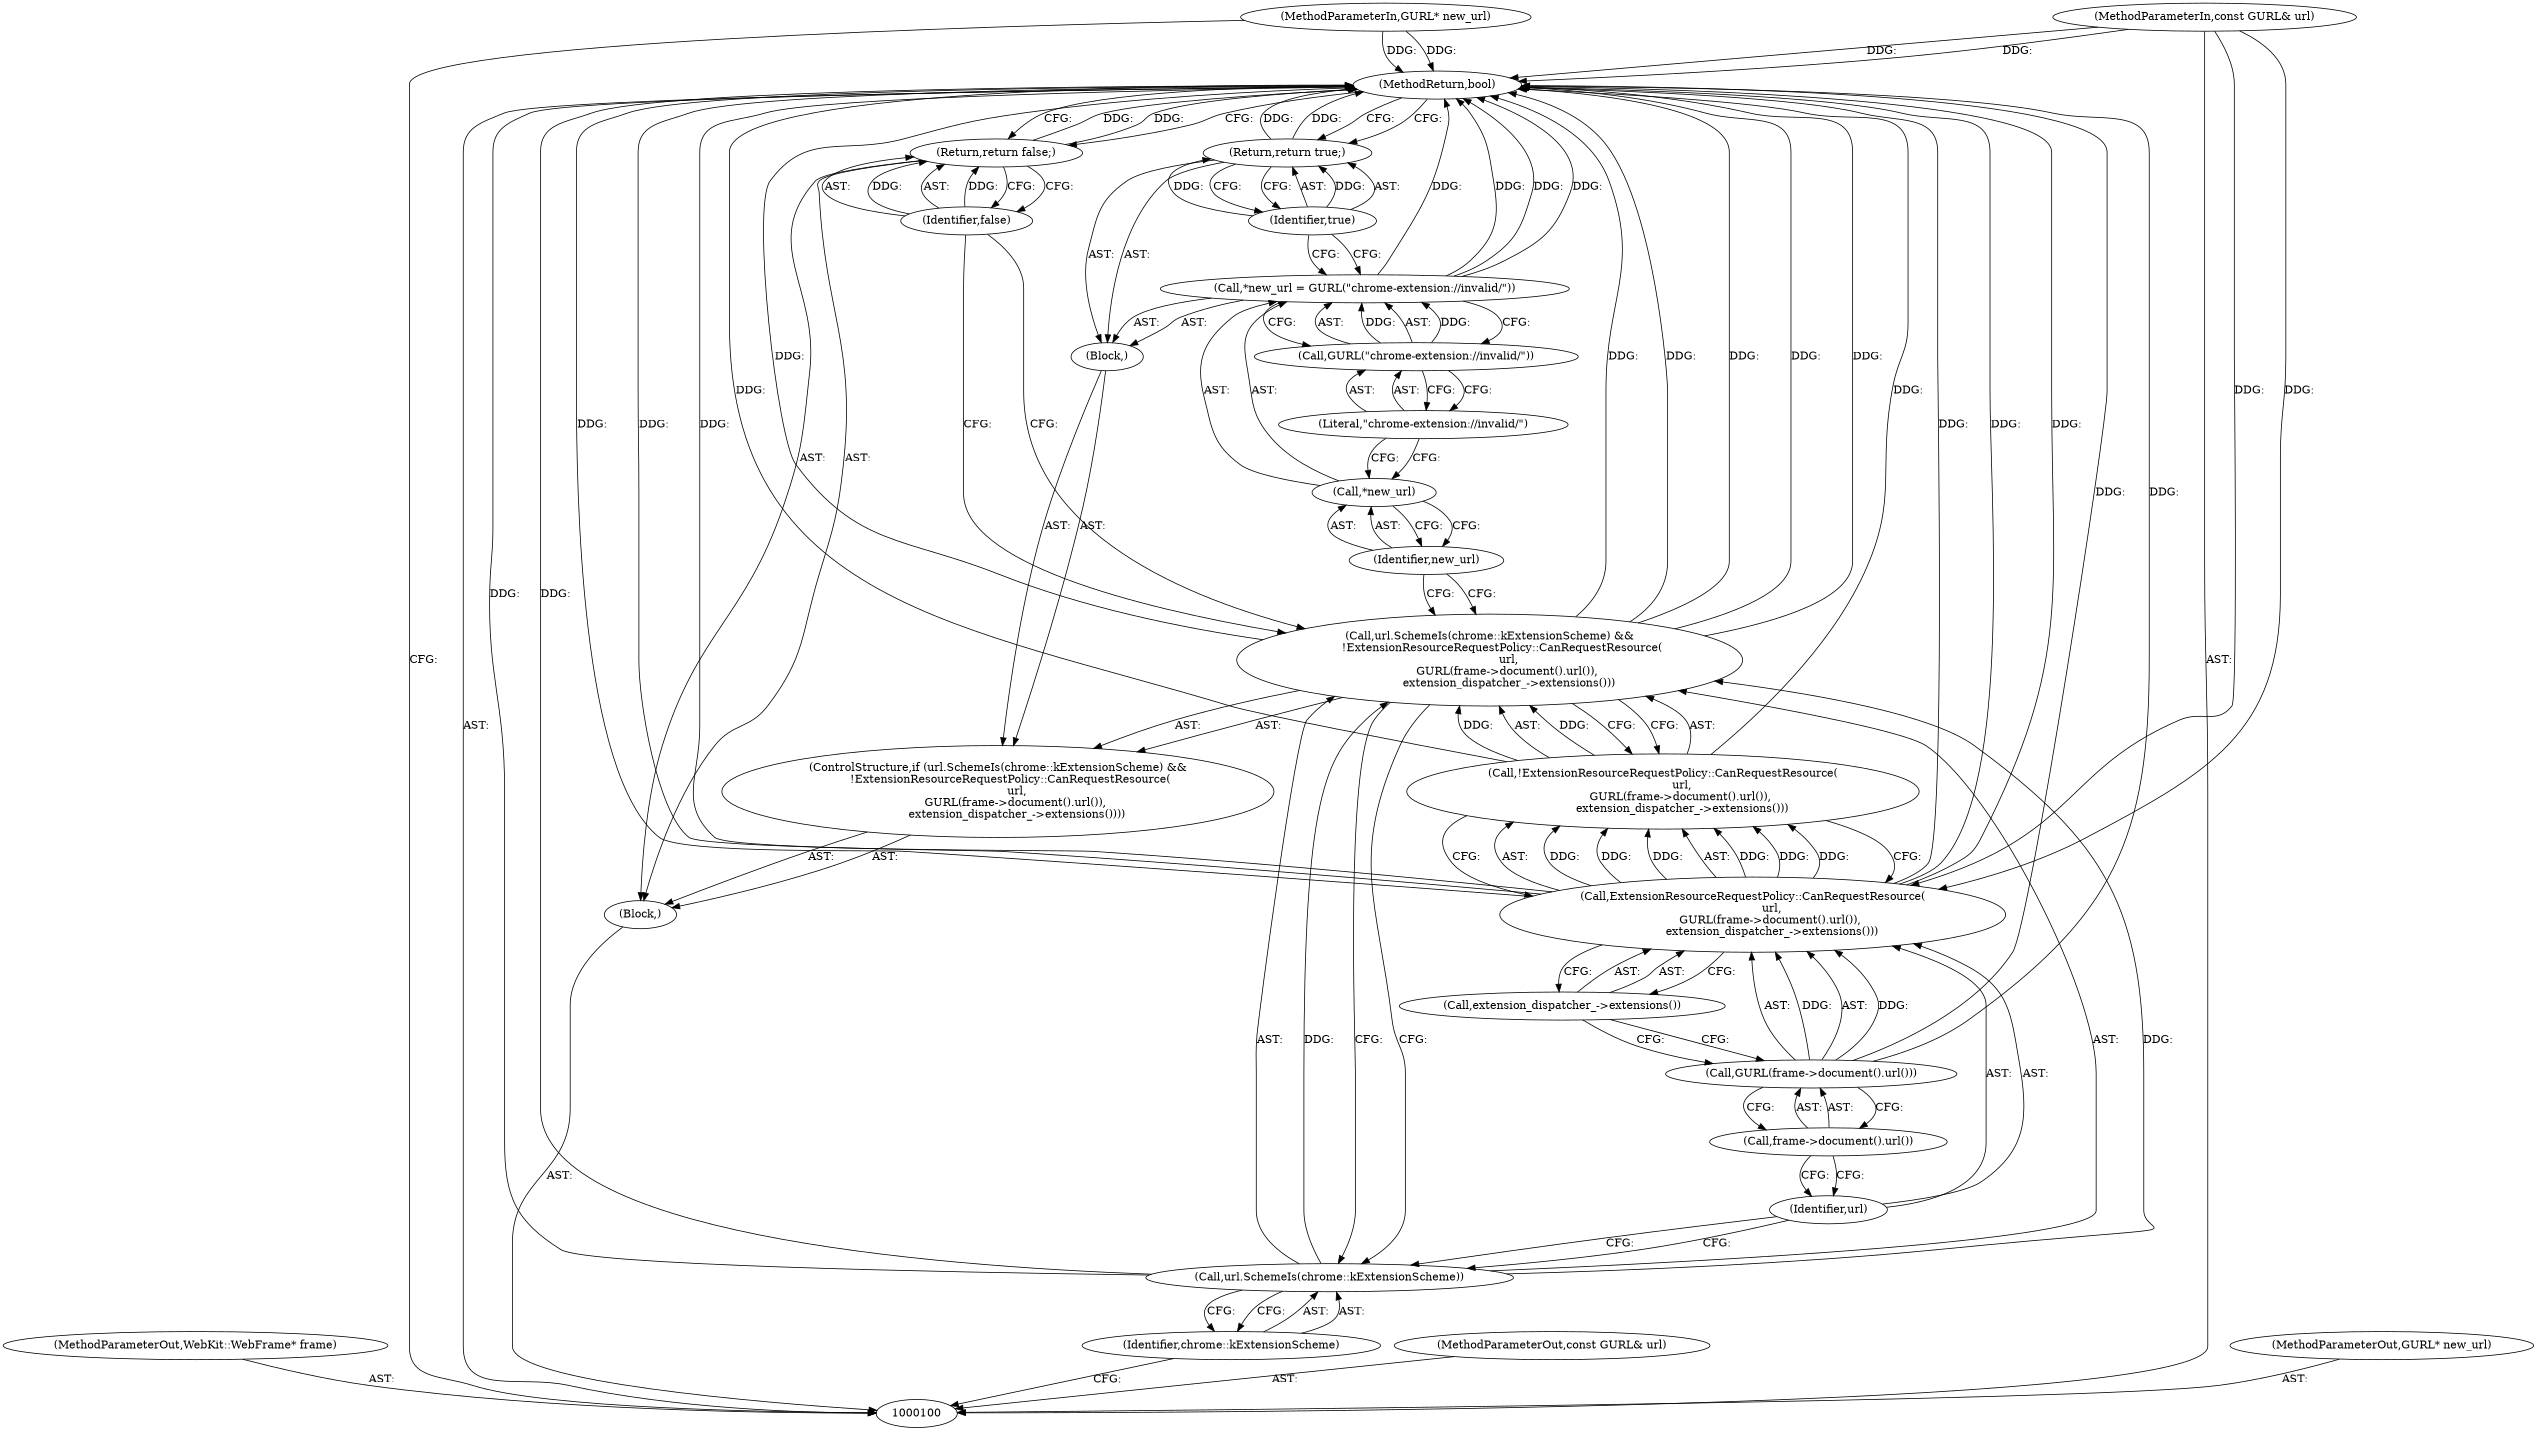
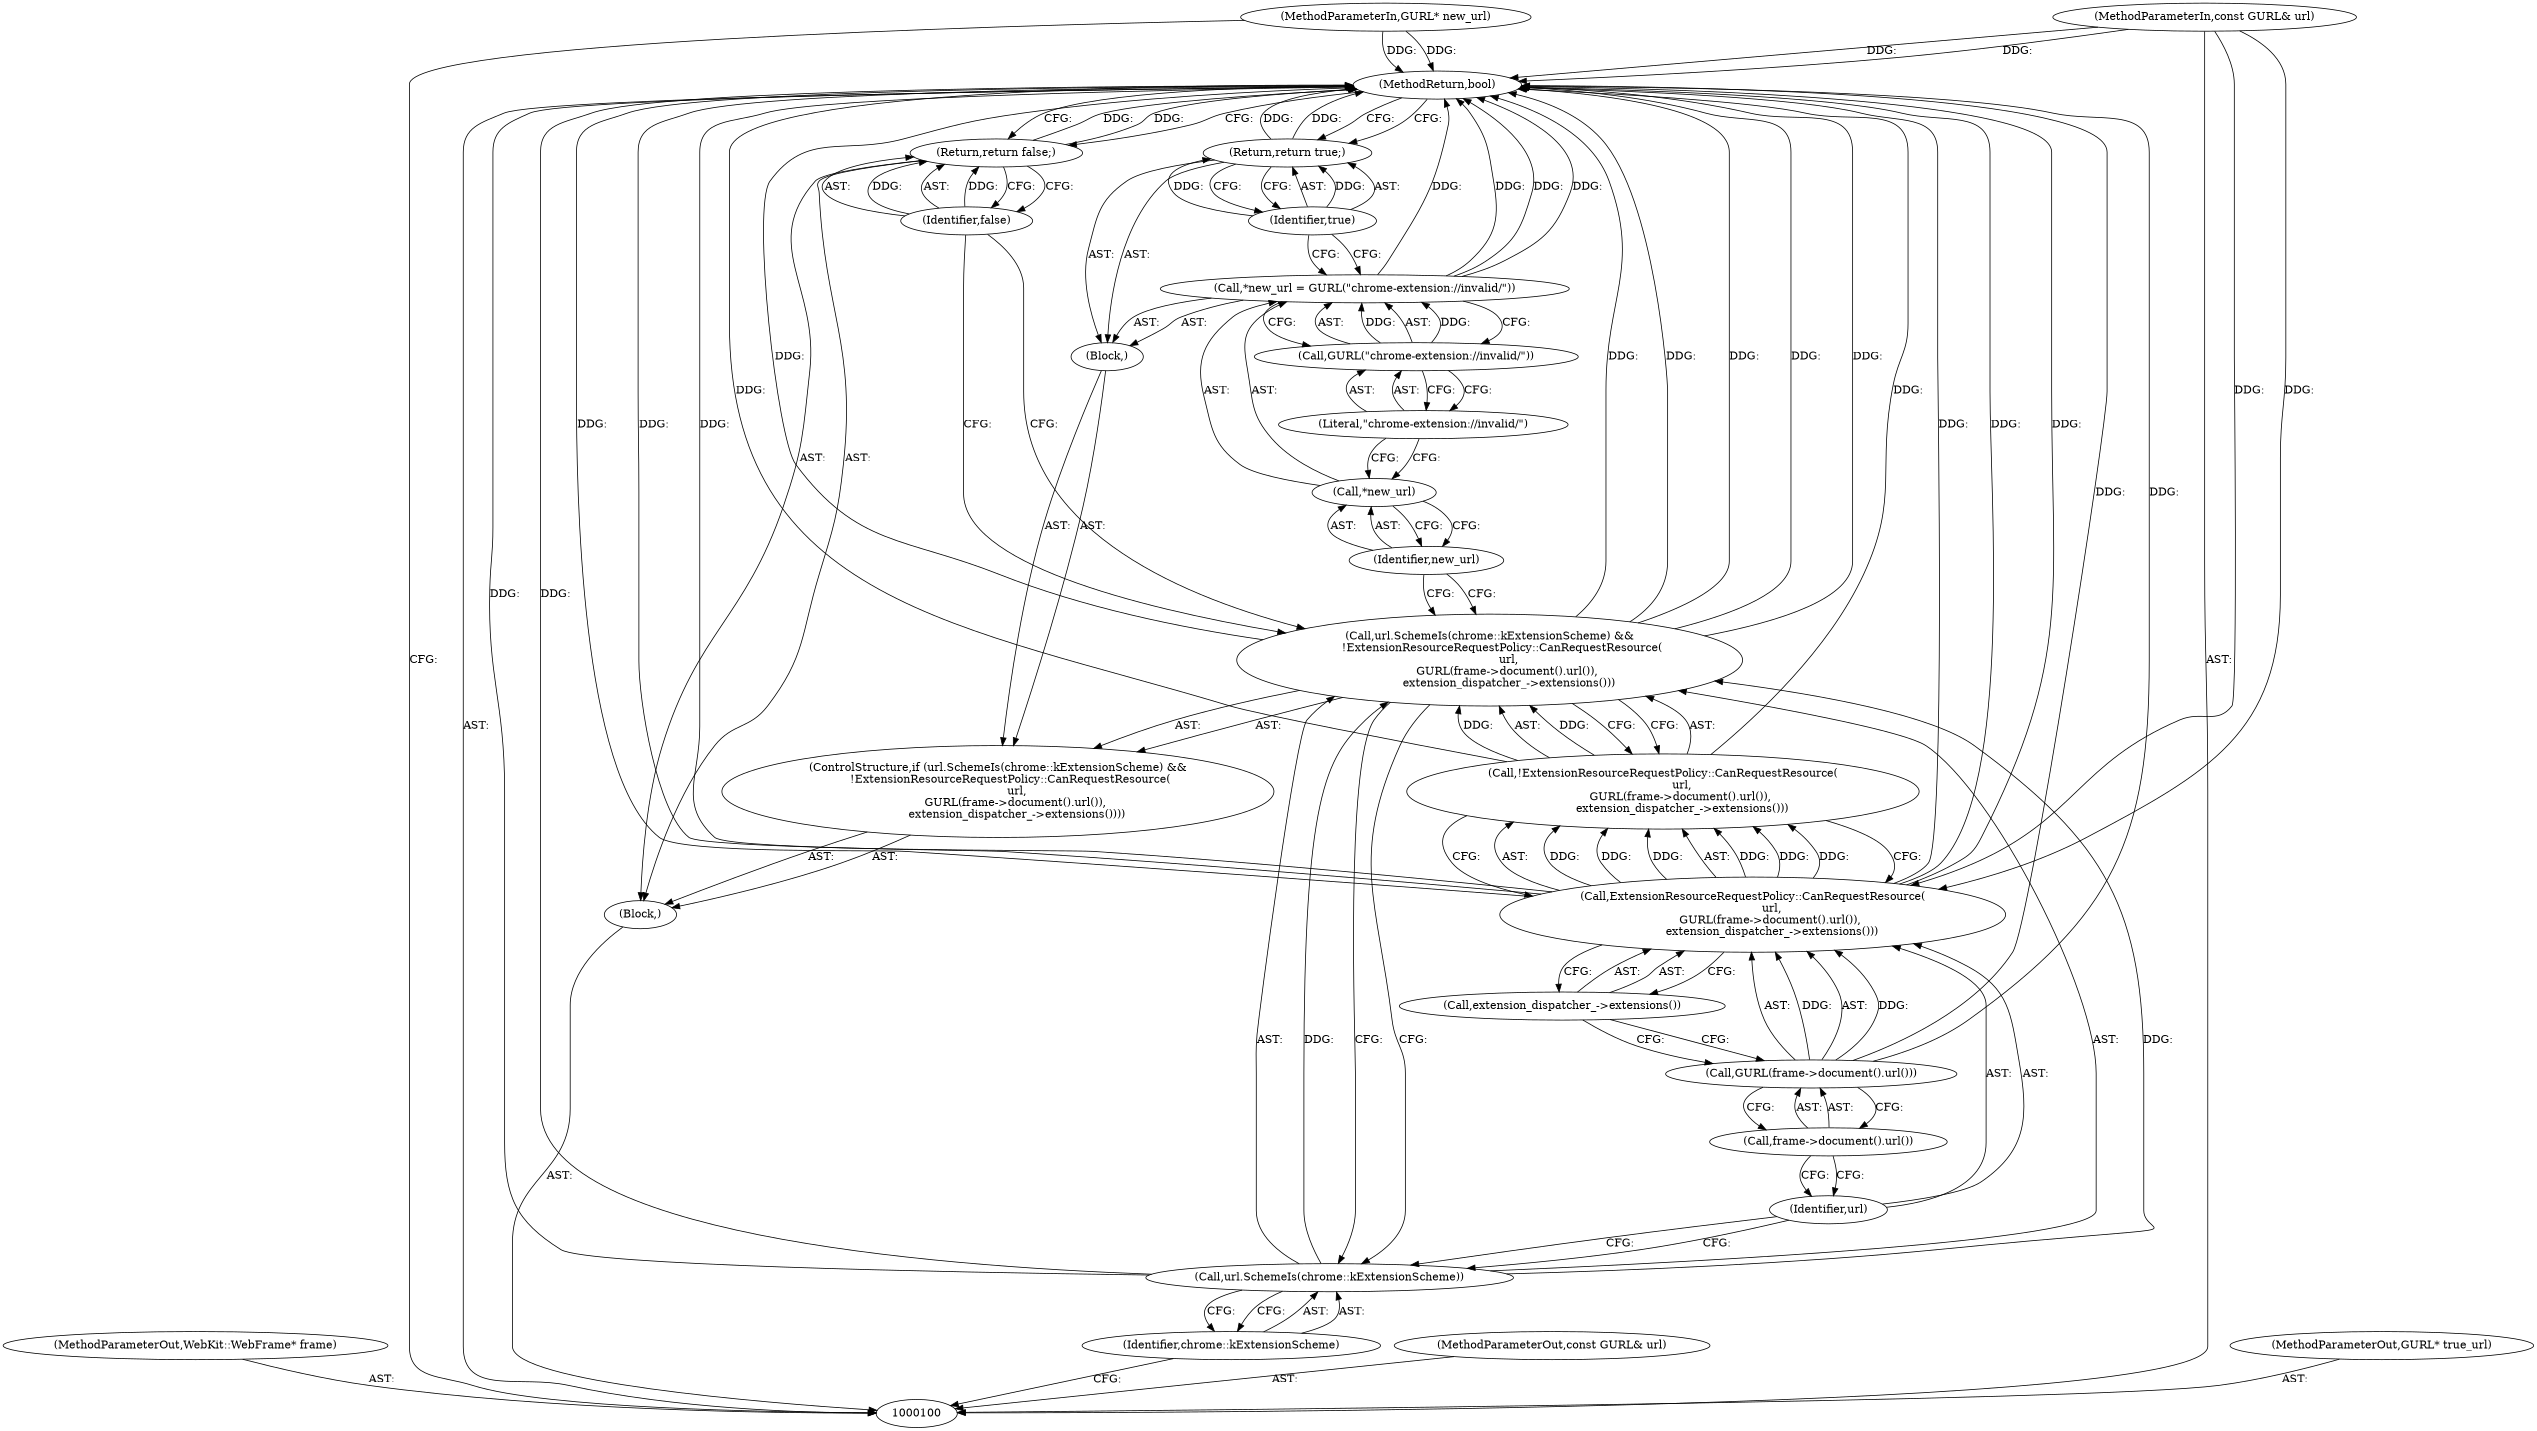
(2382, 1346) -> (2382, 1346)
